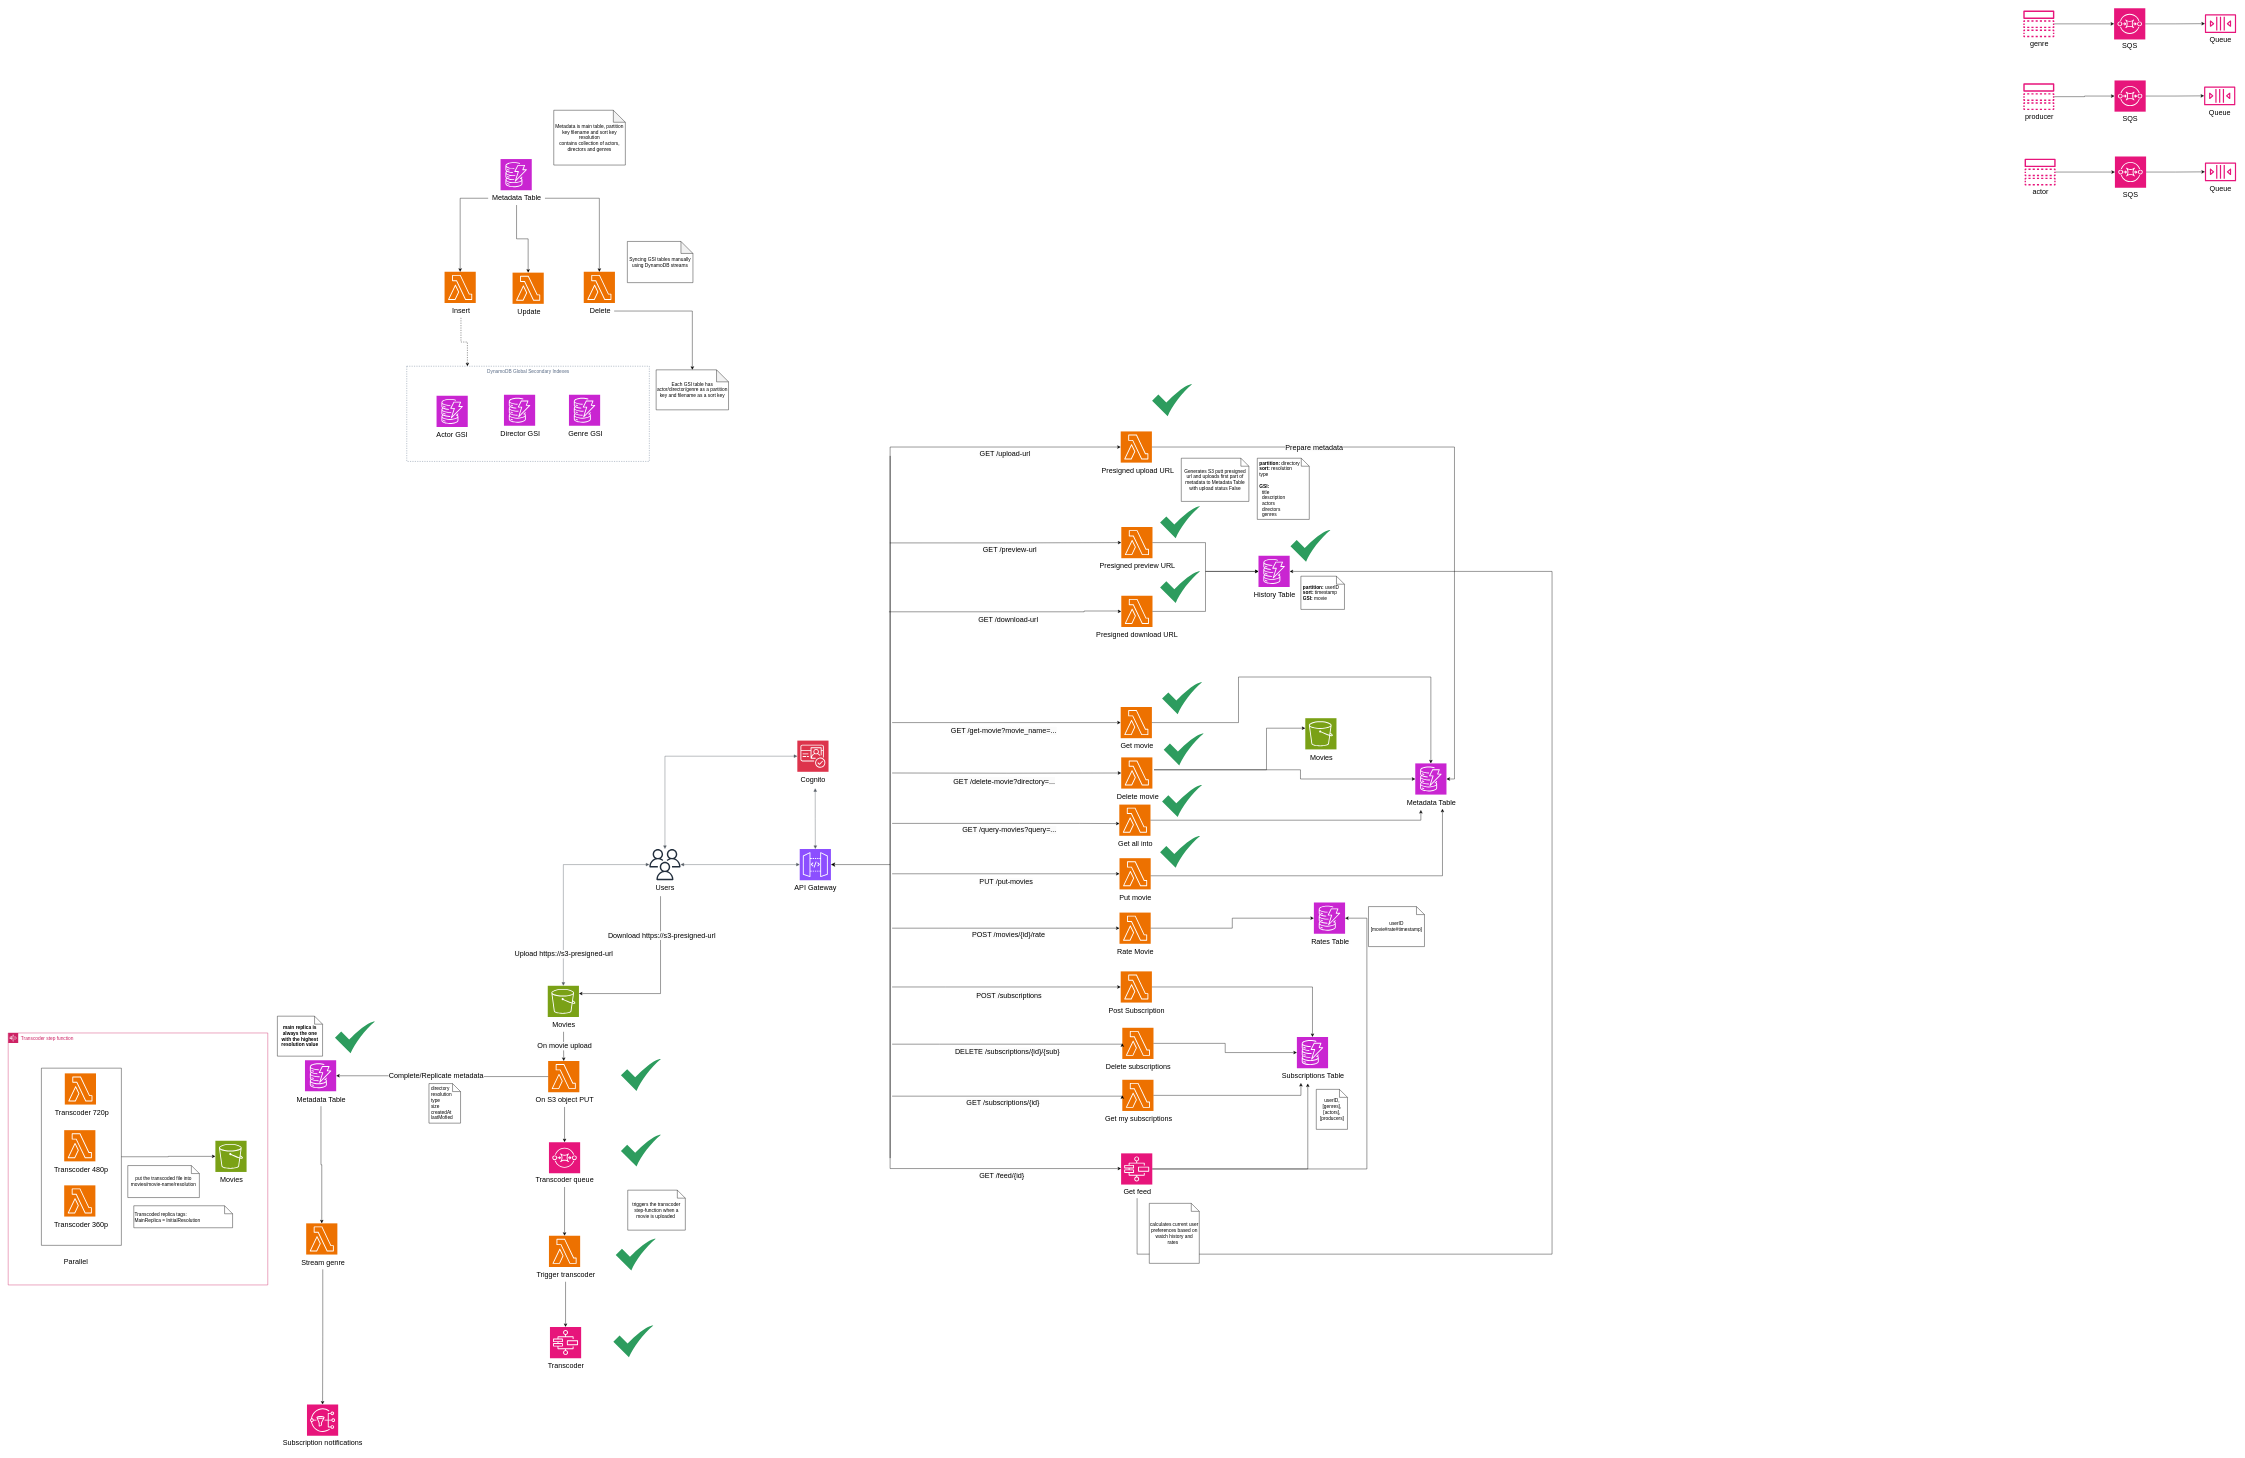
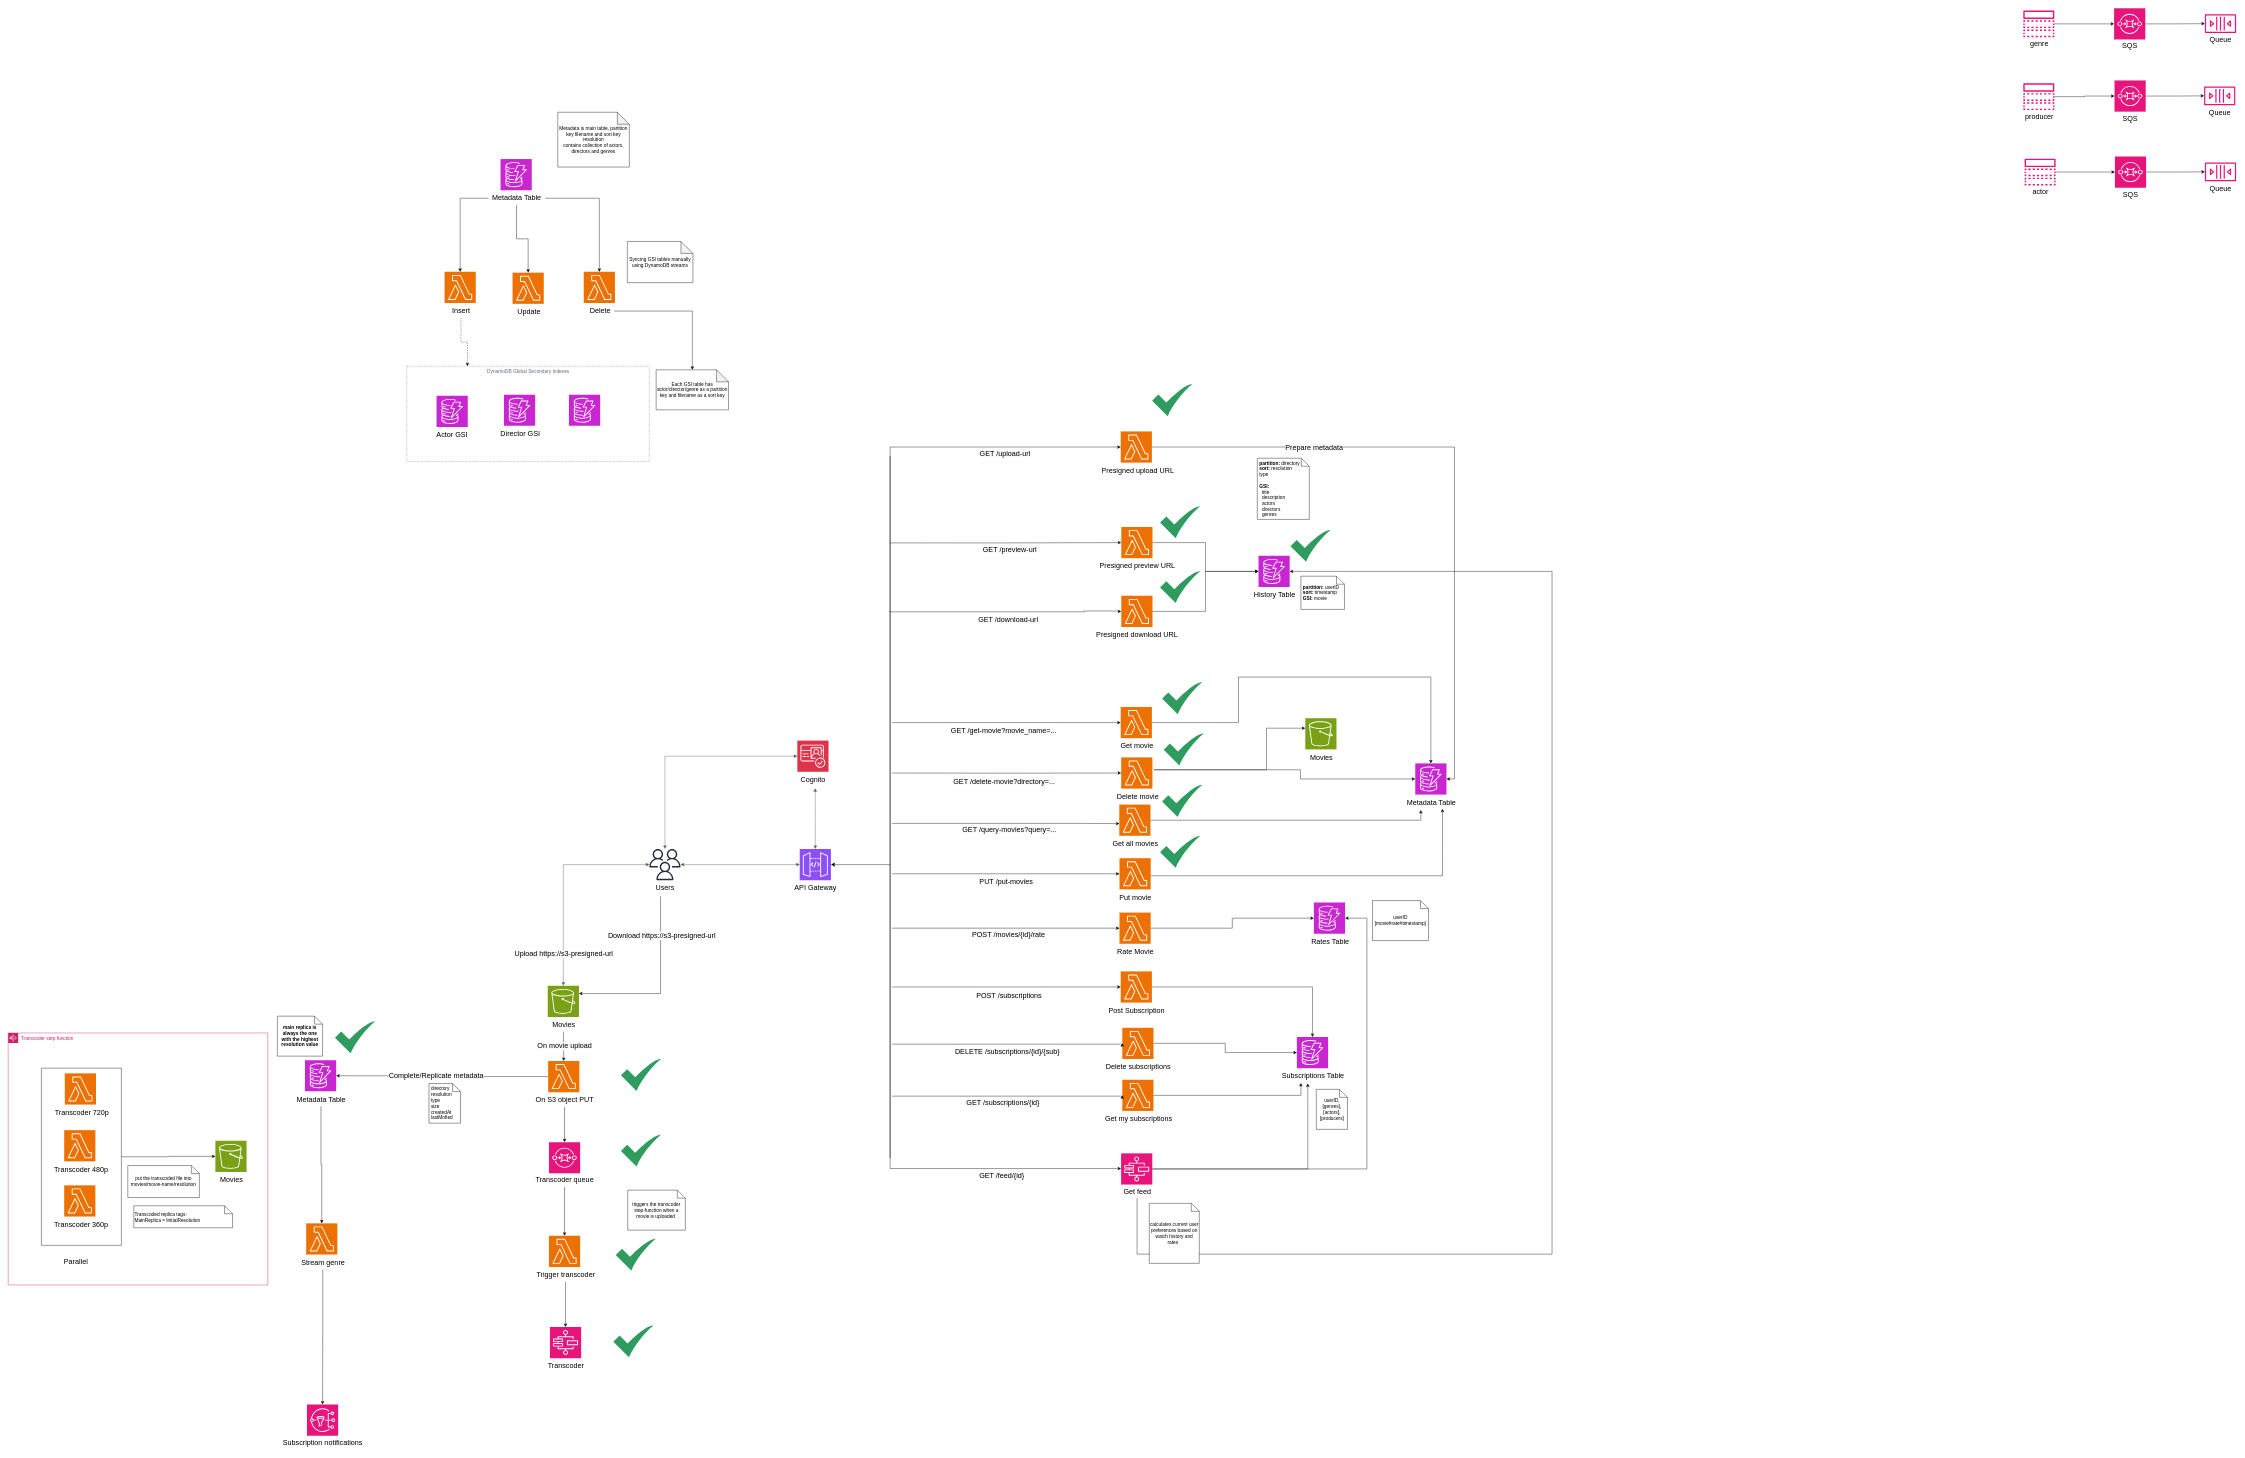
(590, 138) -> (594, 140)
(585, 434) -> none
(1215, 480) -> none
(1136, 844) -> (1136, 844)
(1397, 927) -> (1401, 921)
